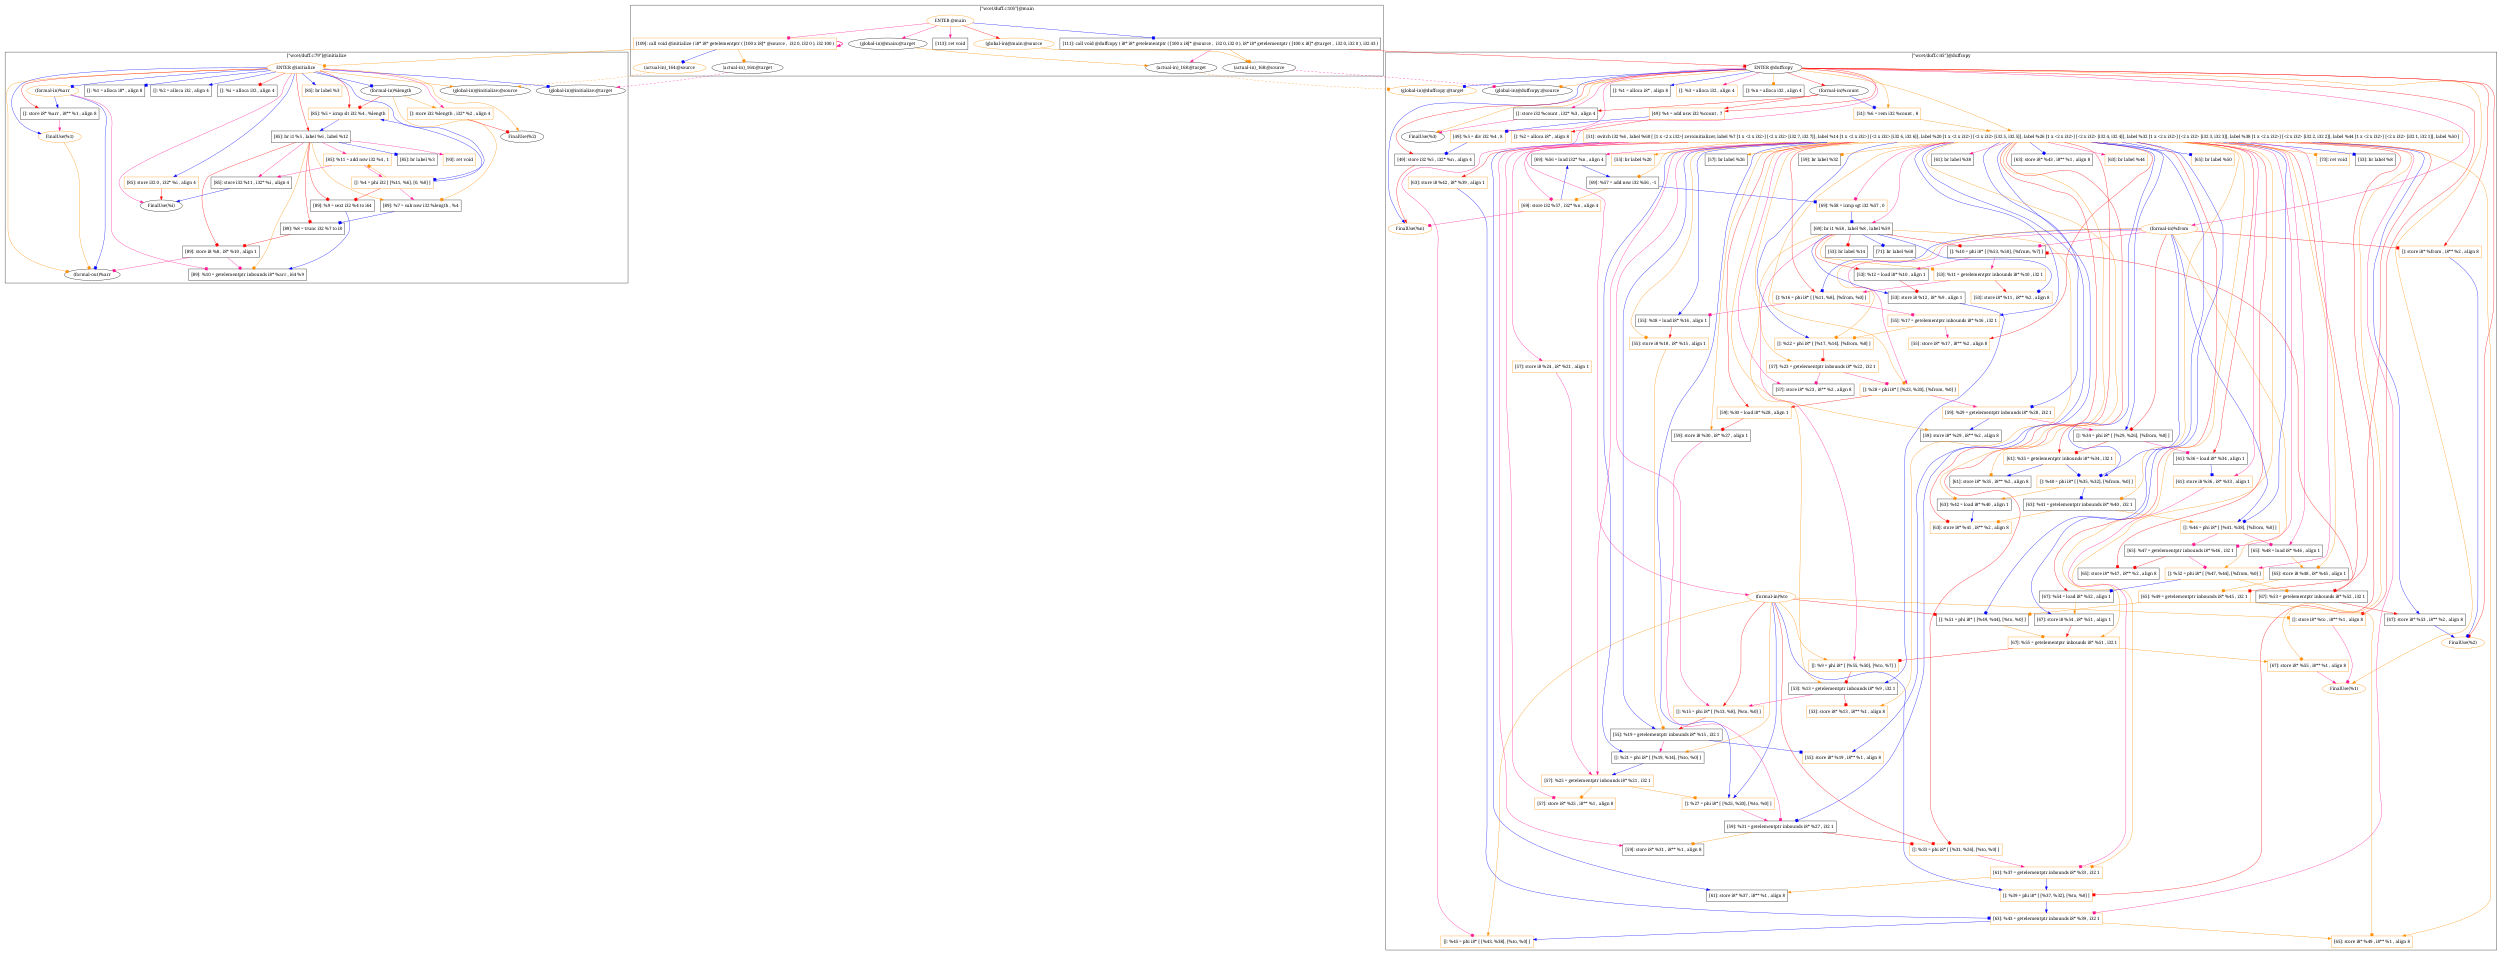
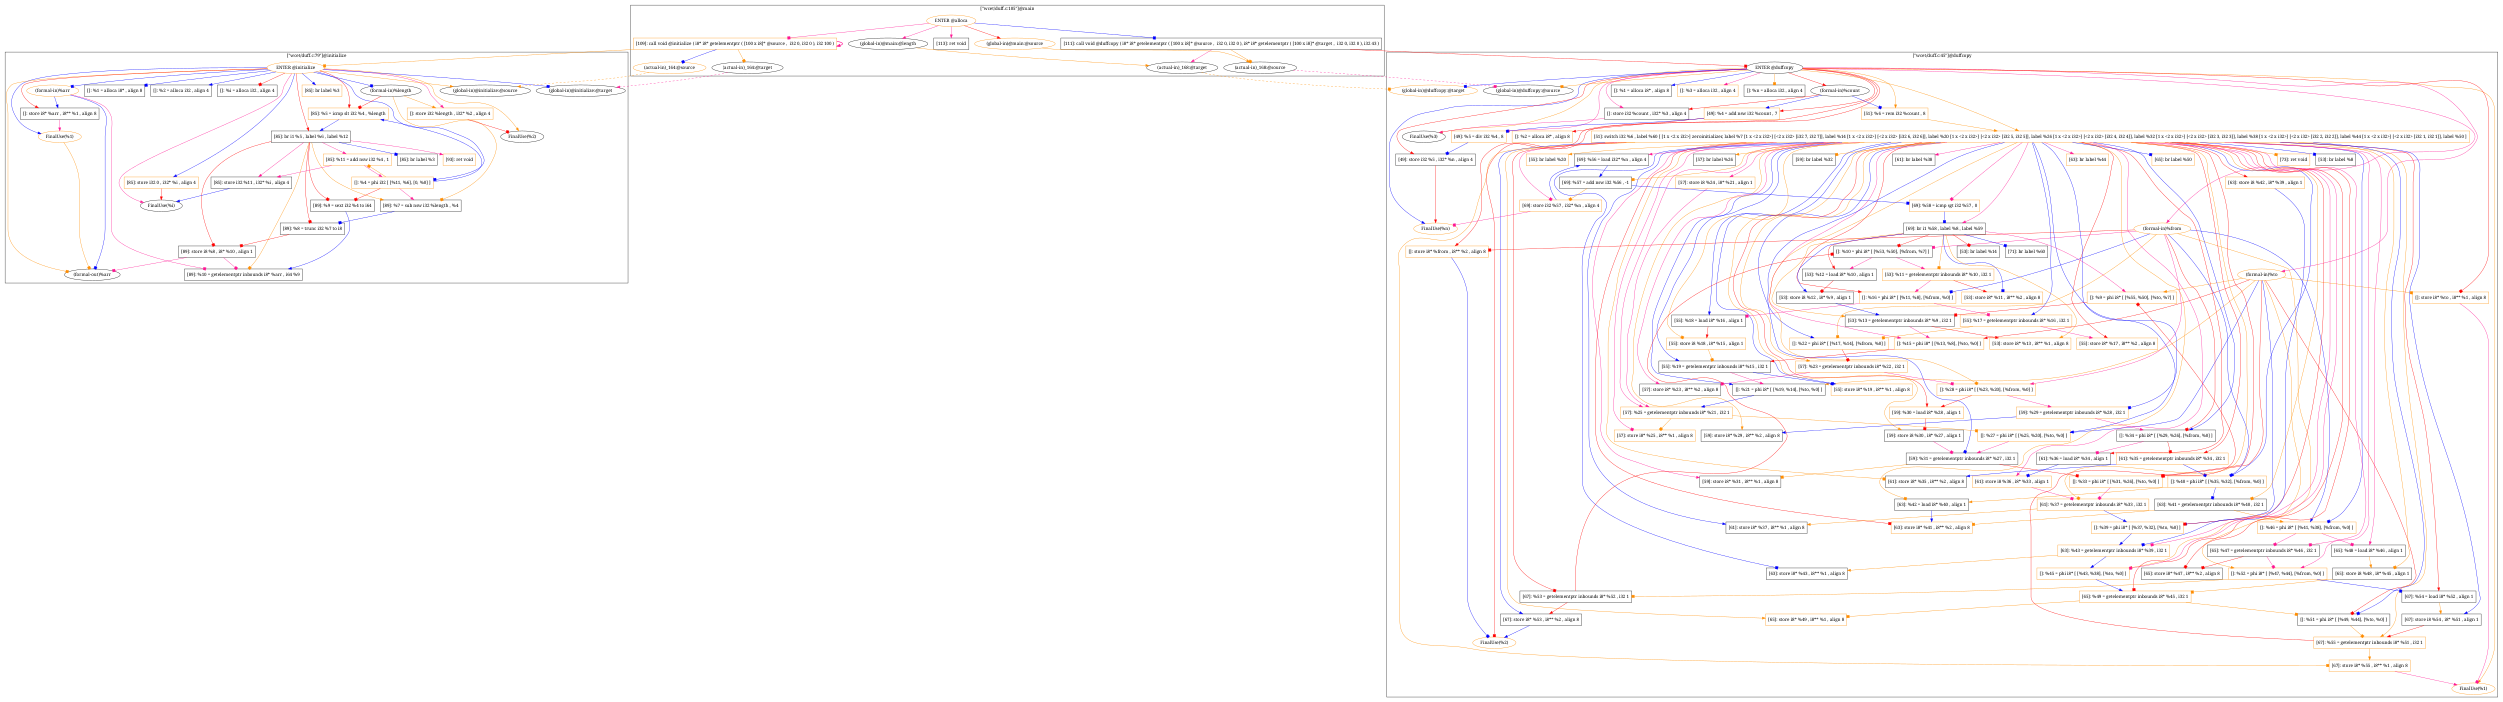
(950, 21) -> (951, 21)
(888, 44) -> (888, 44)
(1773, 102) -> (1795, 101)
none -> (2106, 584)
(1845, 699) -> (1963, 332)
(2000, 861) -> (2108, 490)
(2215, 931) -> (1954, 563)
